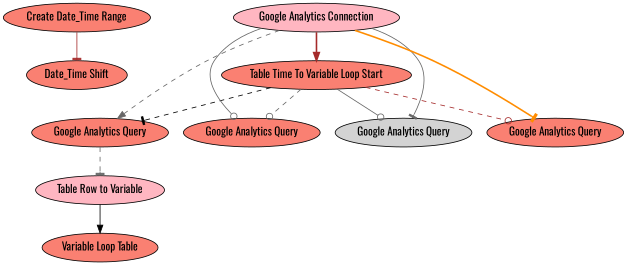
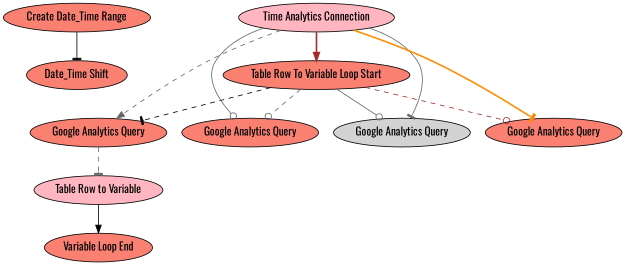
(316, 18) -> (316, 18)
(77, 44) -> (77, 44)
(316, 75) -> (316, 75)
(100, 248) -> (98, 248)
